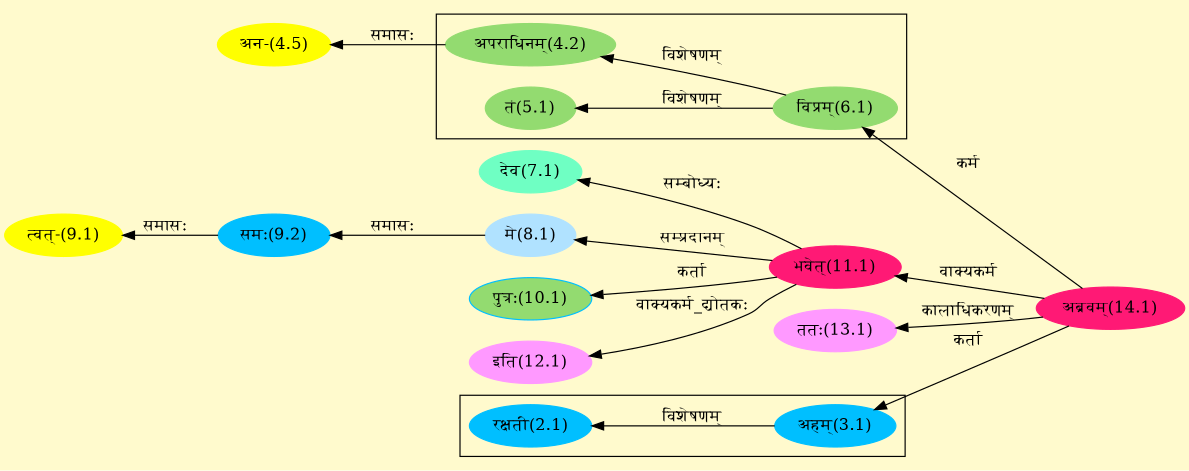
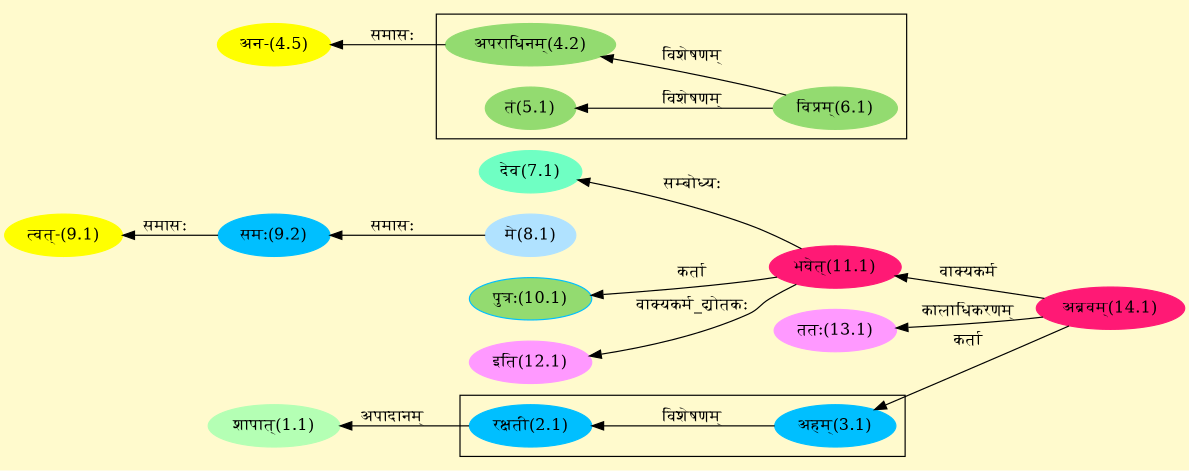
(977, 212) -> none
(679, 251) -> none
none -> (274, 426)
